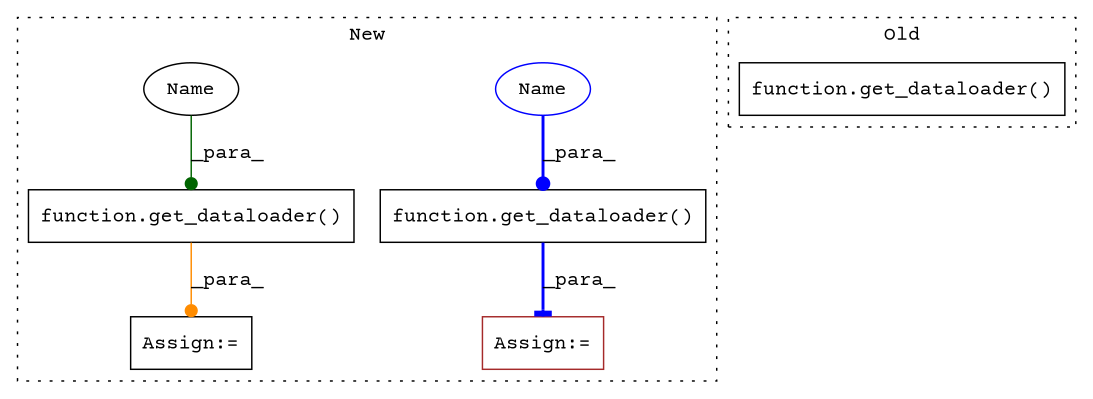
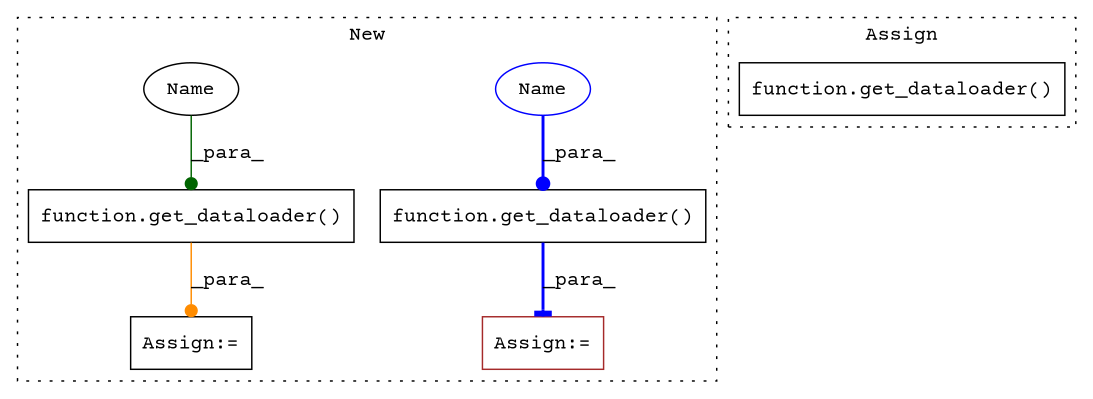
(902, 34) -> (902, 34)
